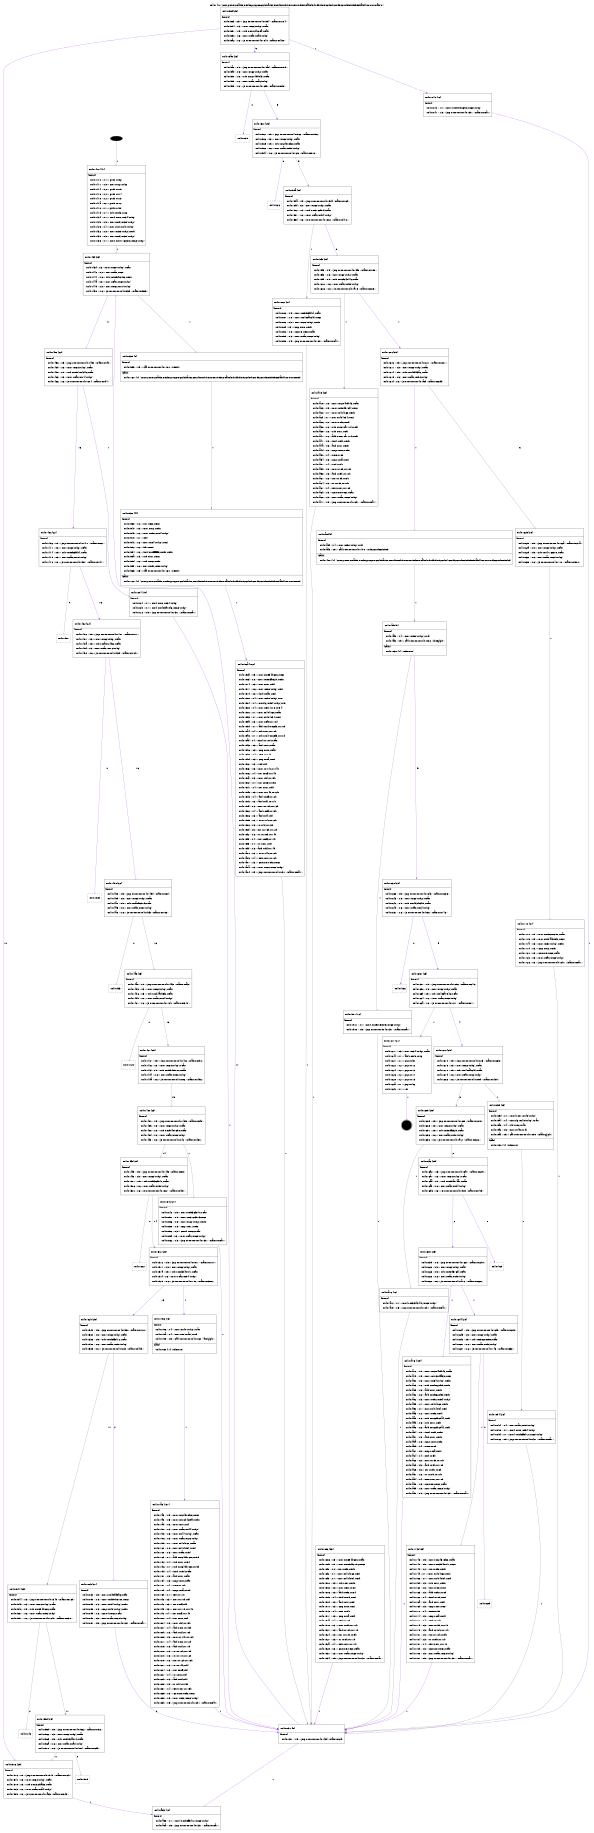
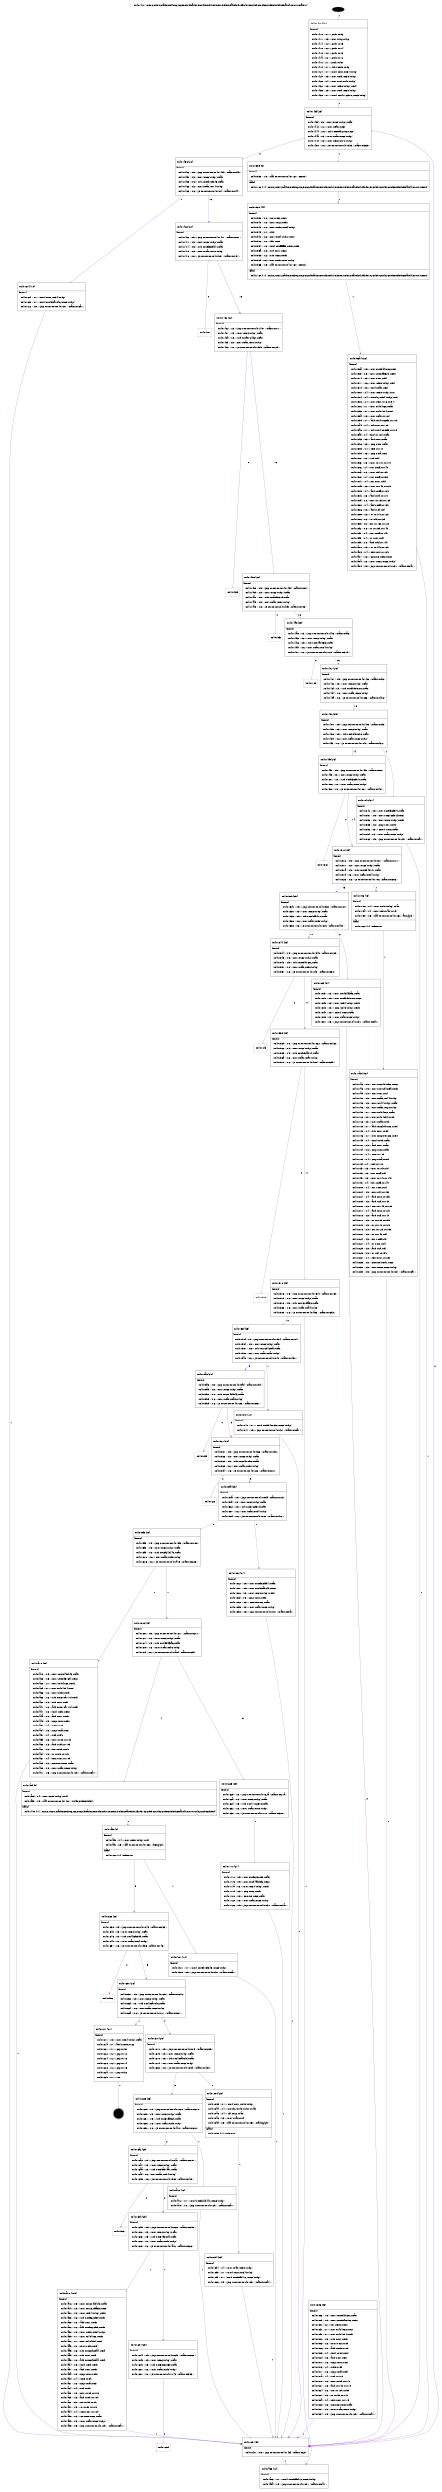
(3, 805) -> (286, 1320)
(441, 1604) -> none
